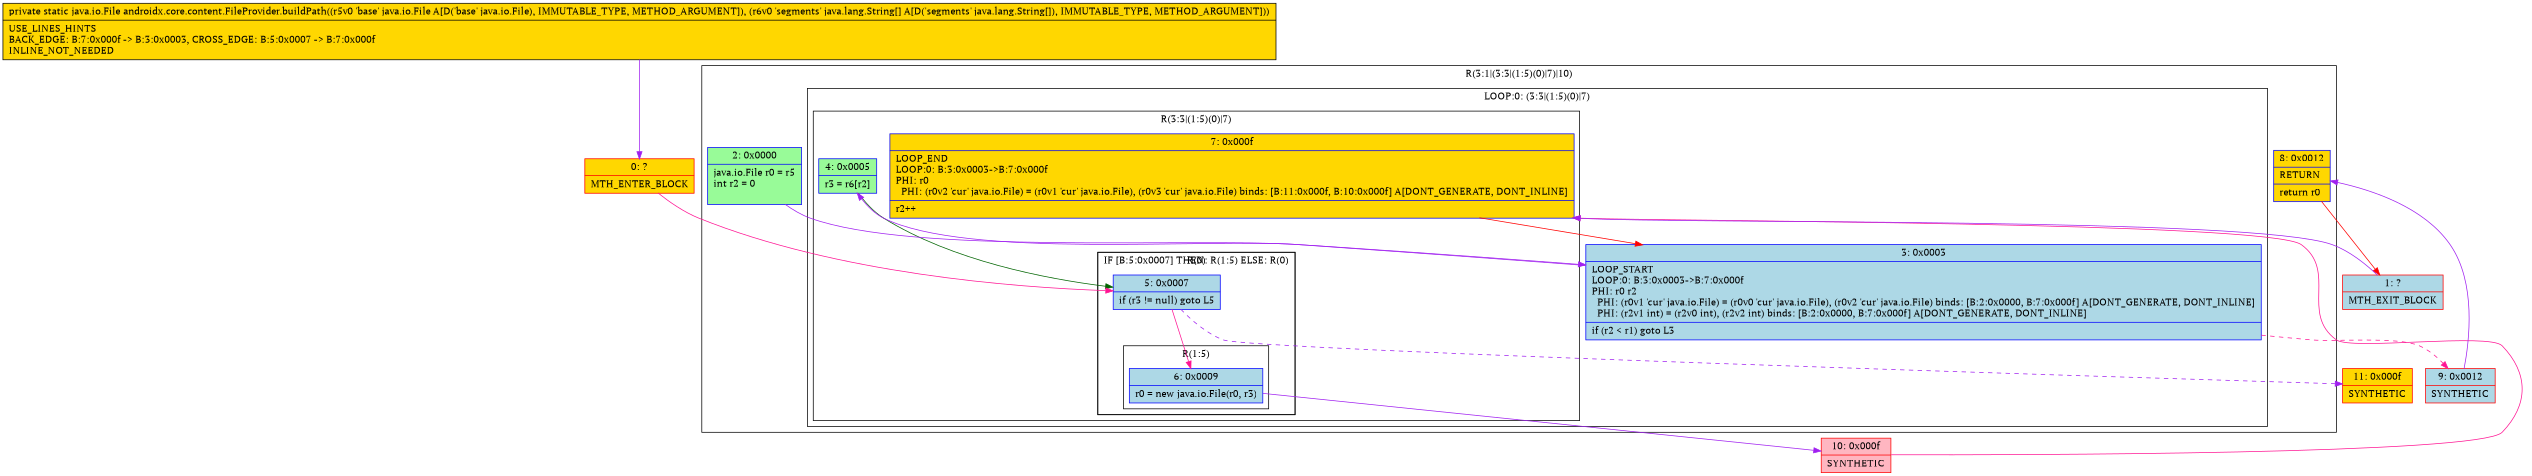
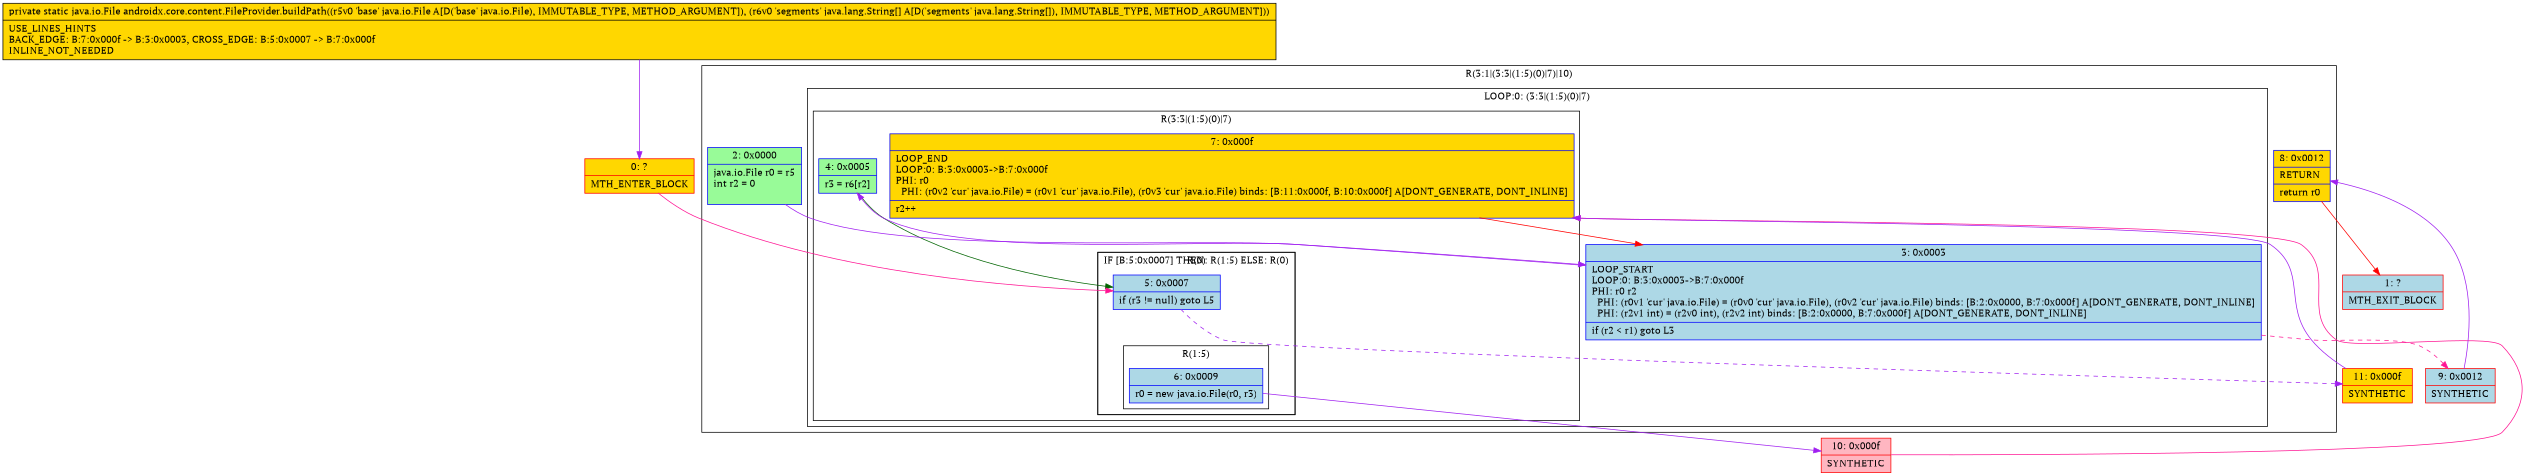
(1984, 224) -> (2002, 226)
(1180, 335) -> none
